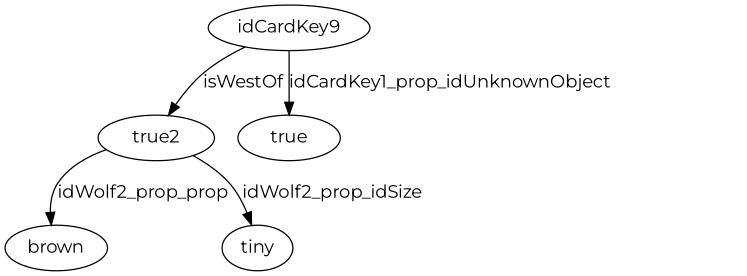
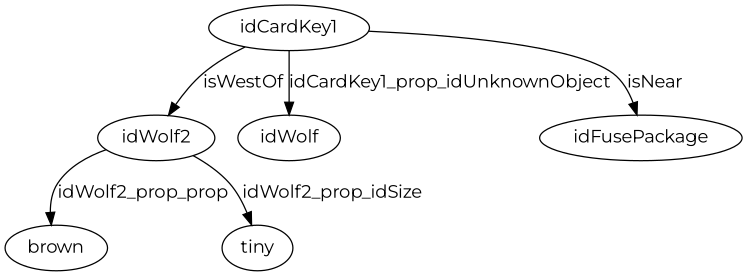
(289, 28) -> (289, 28)
(156, 138) -> (156, 138)
(289, 138) -> (289, 138)
none -> (641, 138)
